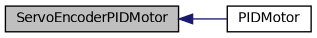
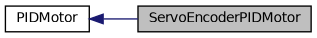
(210, 19) -> (121, 19)
